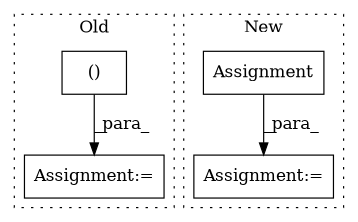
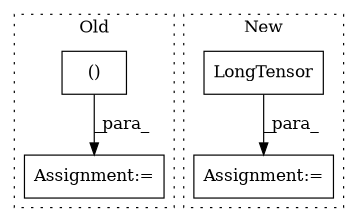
(264, 73) -> (264, 73)
